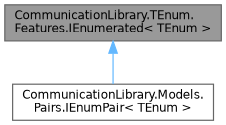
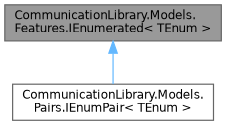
(113, 23) -> (113, 23)
